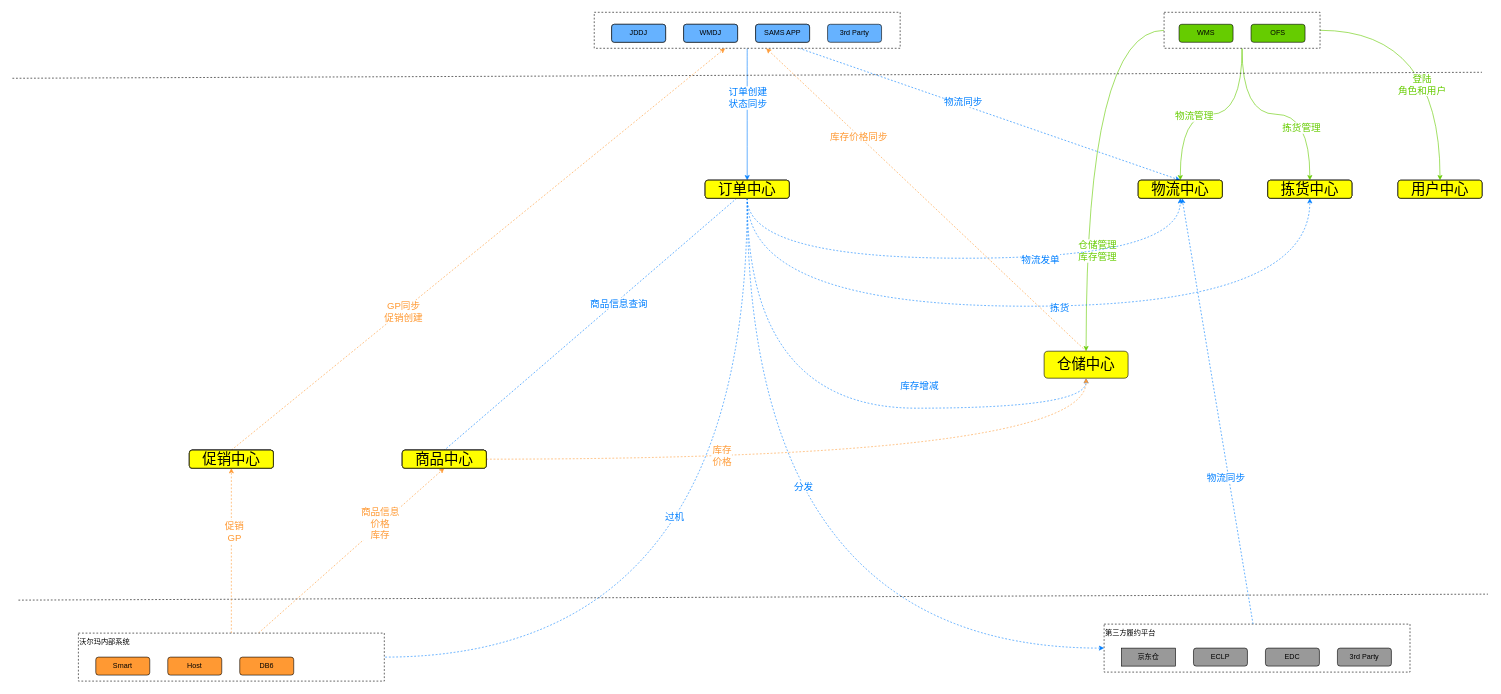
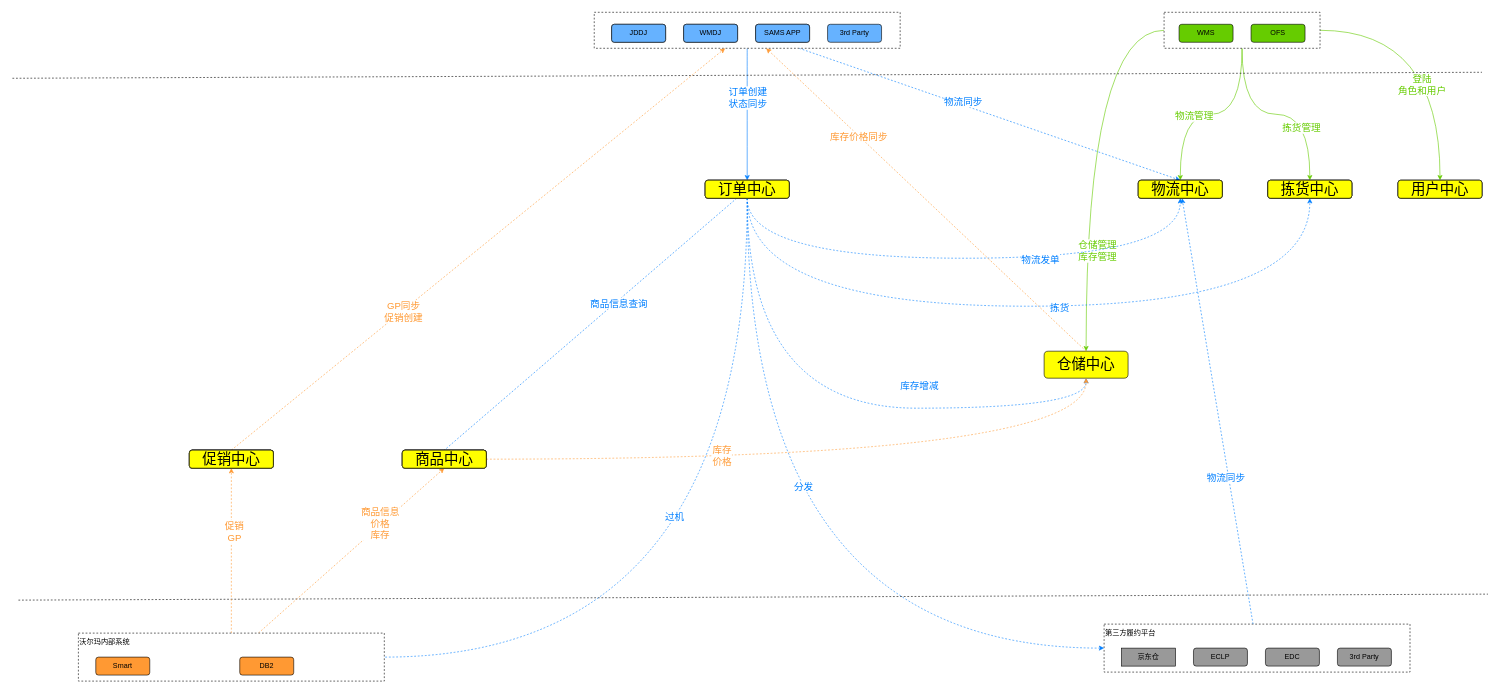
(195, 666) -> none
(267, 666) -> (267, 666)
